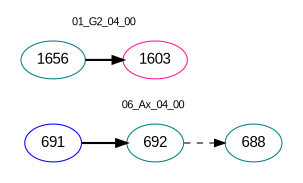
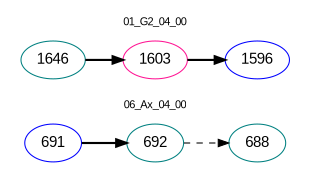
(53, 60) -> (53, 60)
none -> (257, 60)
